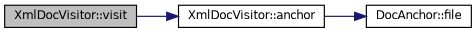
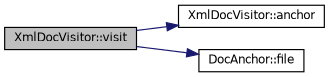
(340, 16) -> (162, 50)
